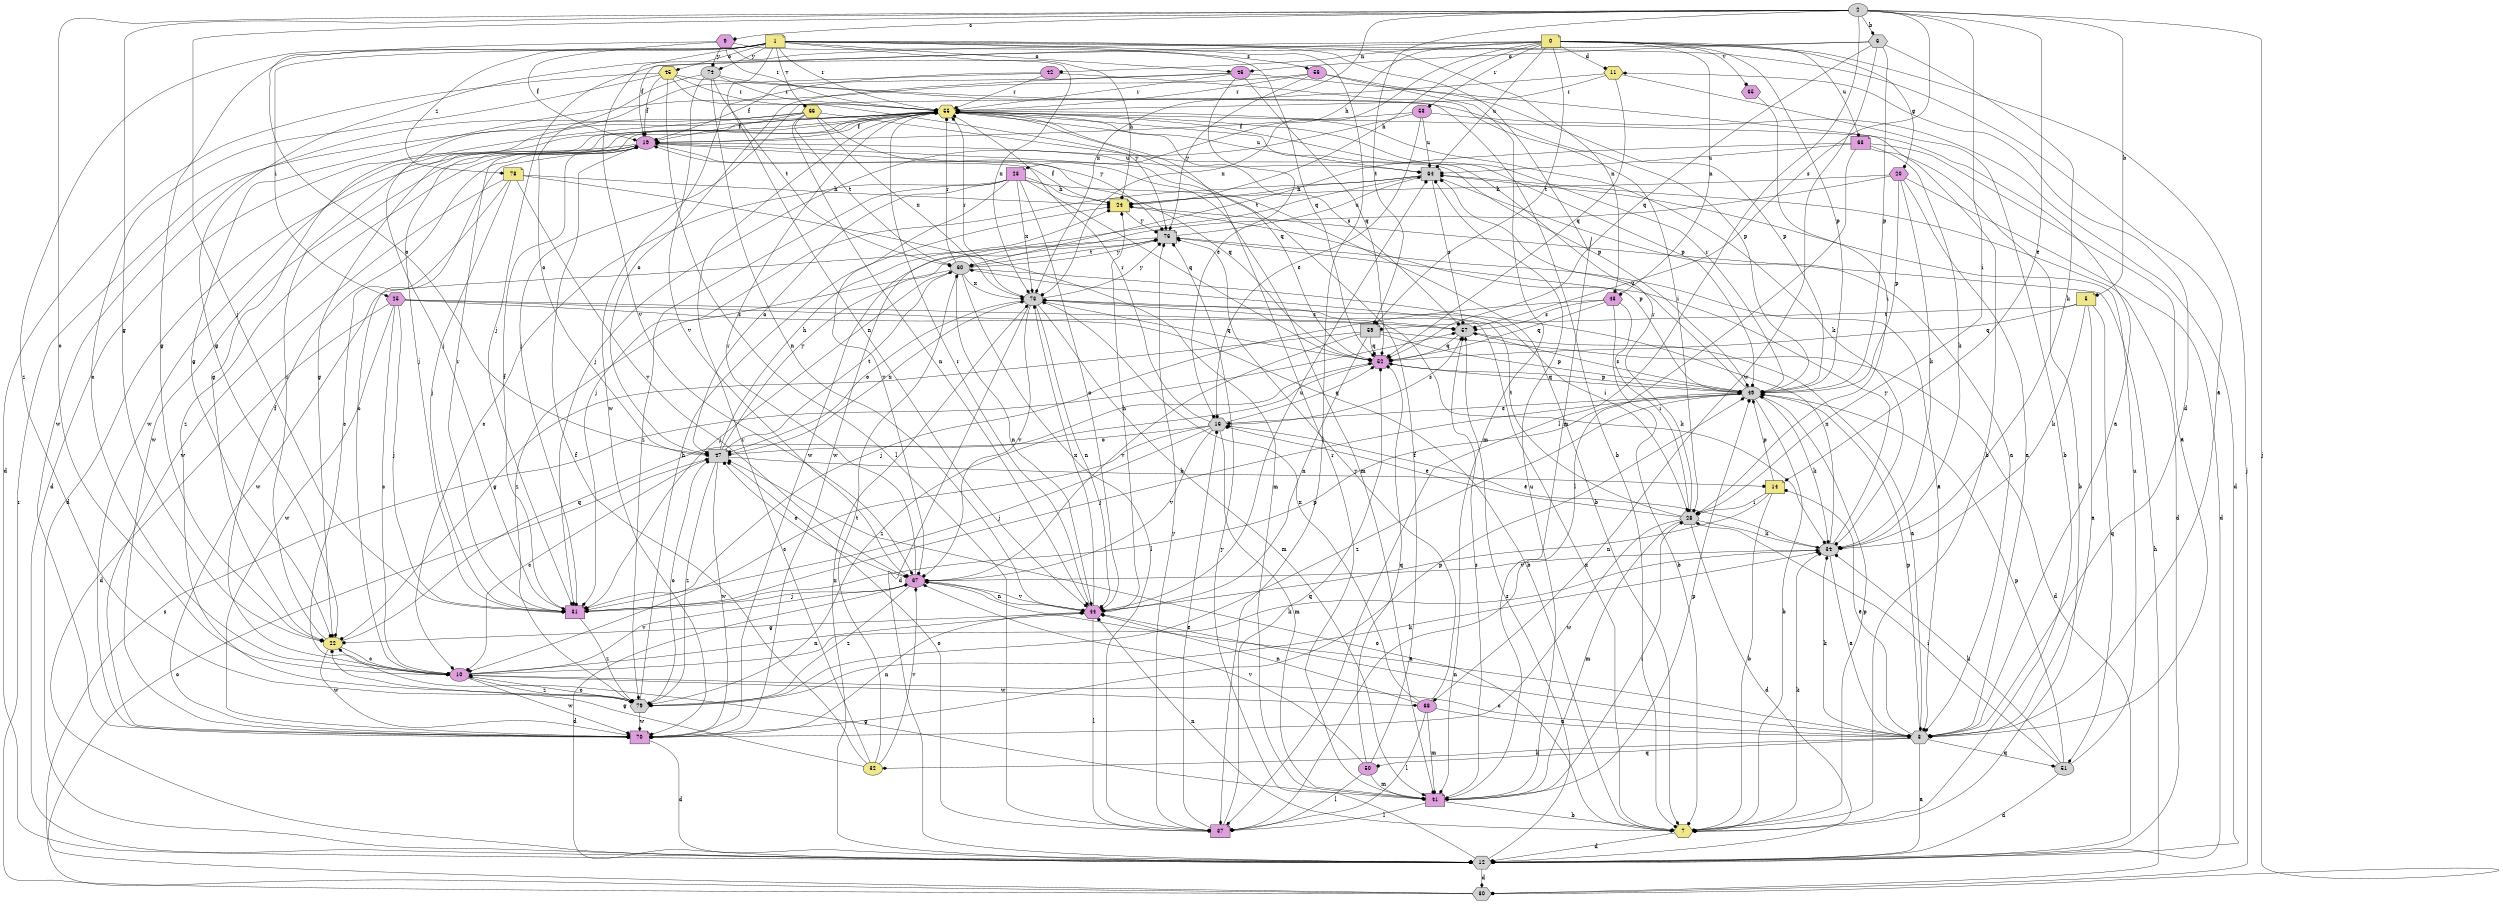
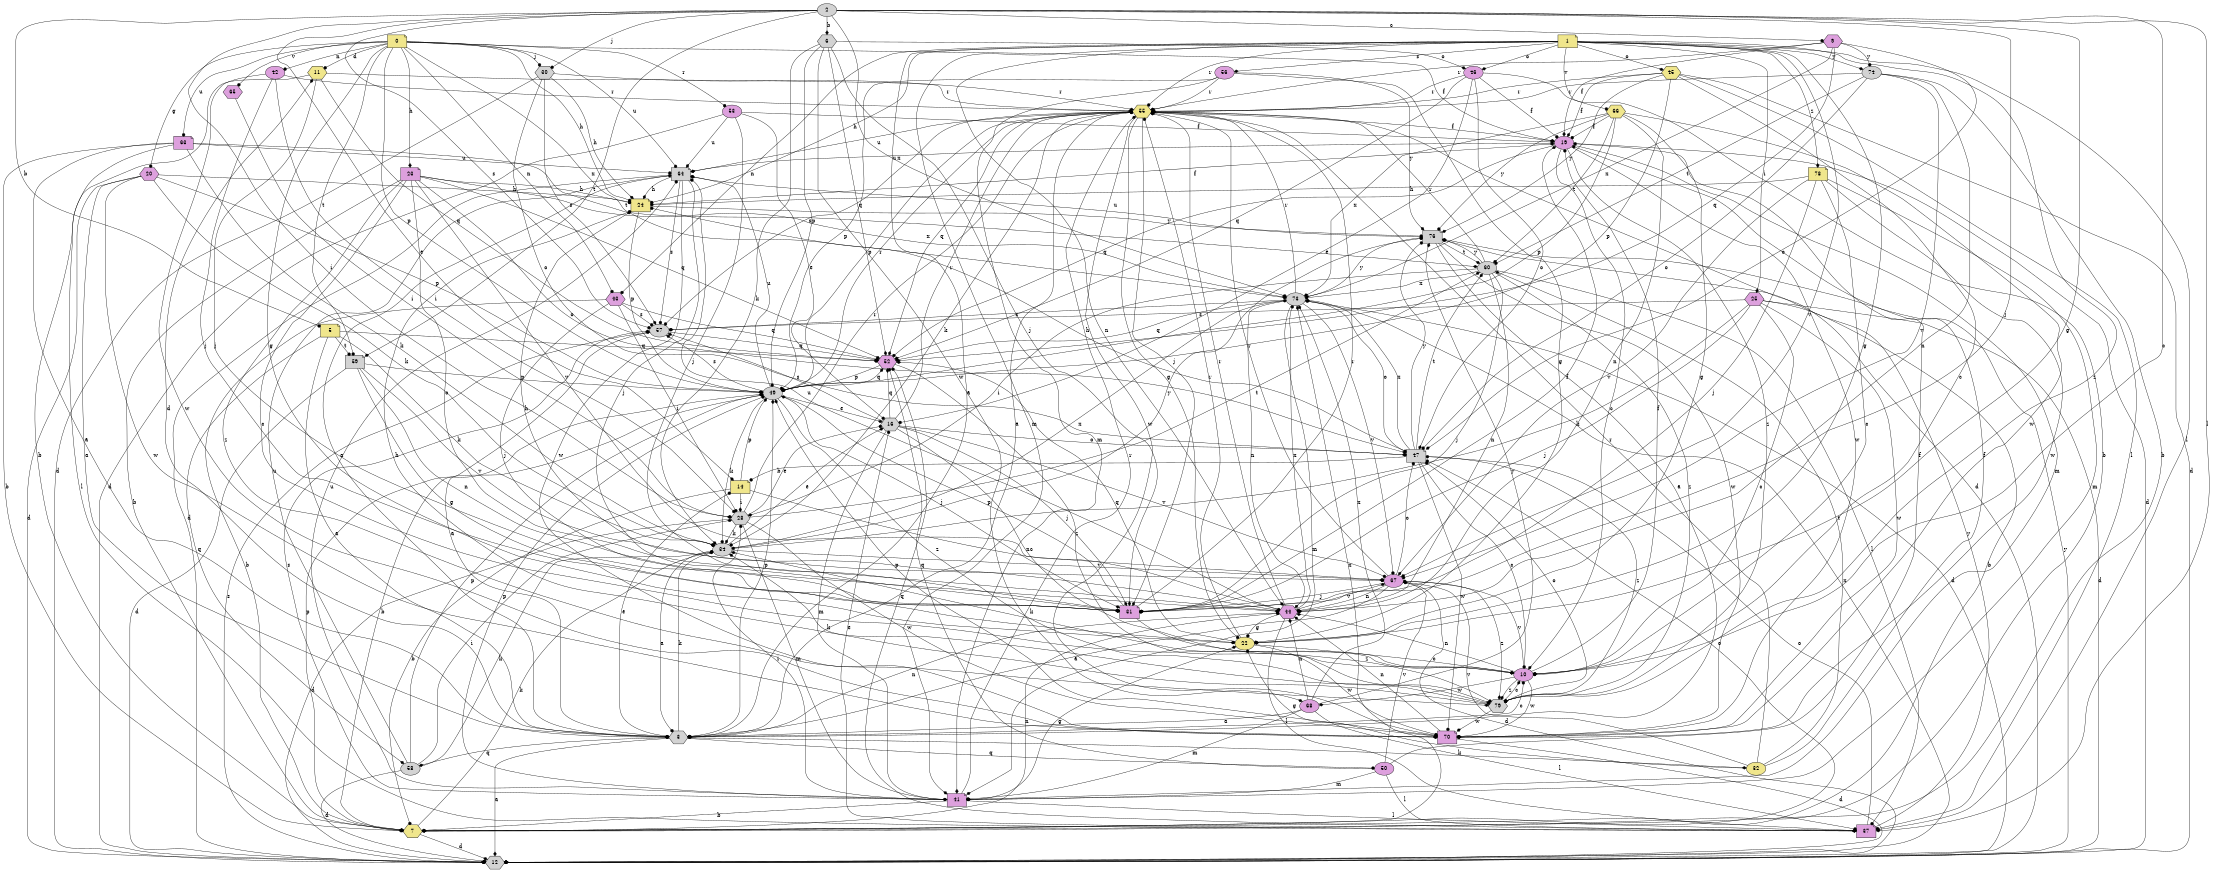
(1371, 344) -> none
(2064, 769) -> (410, 769)
(1482, 876) -> (55, 545)
